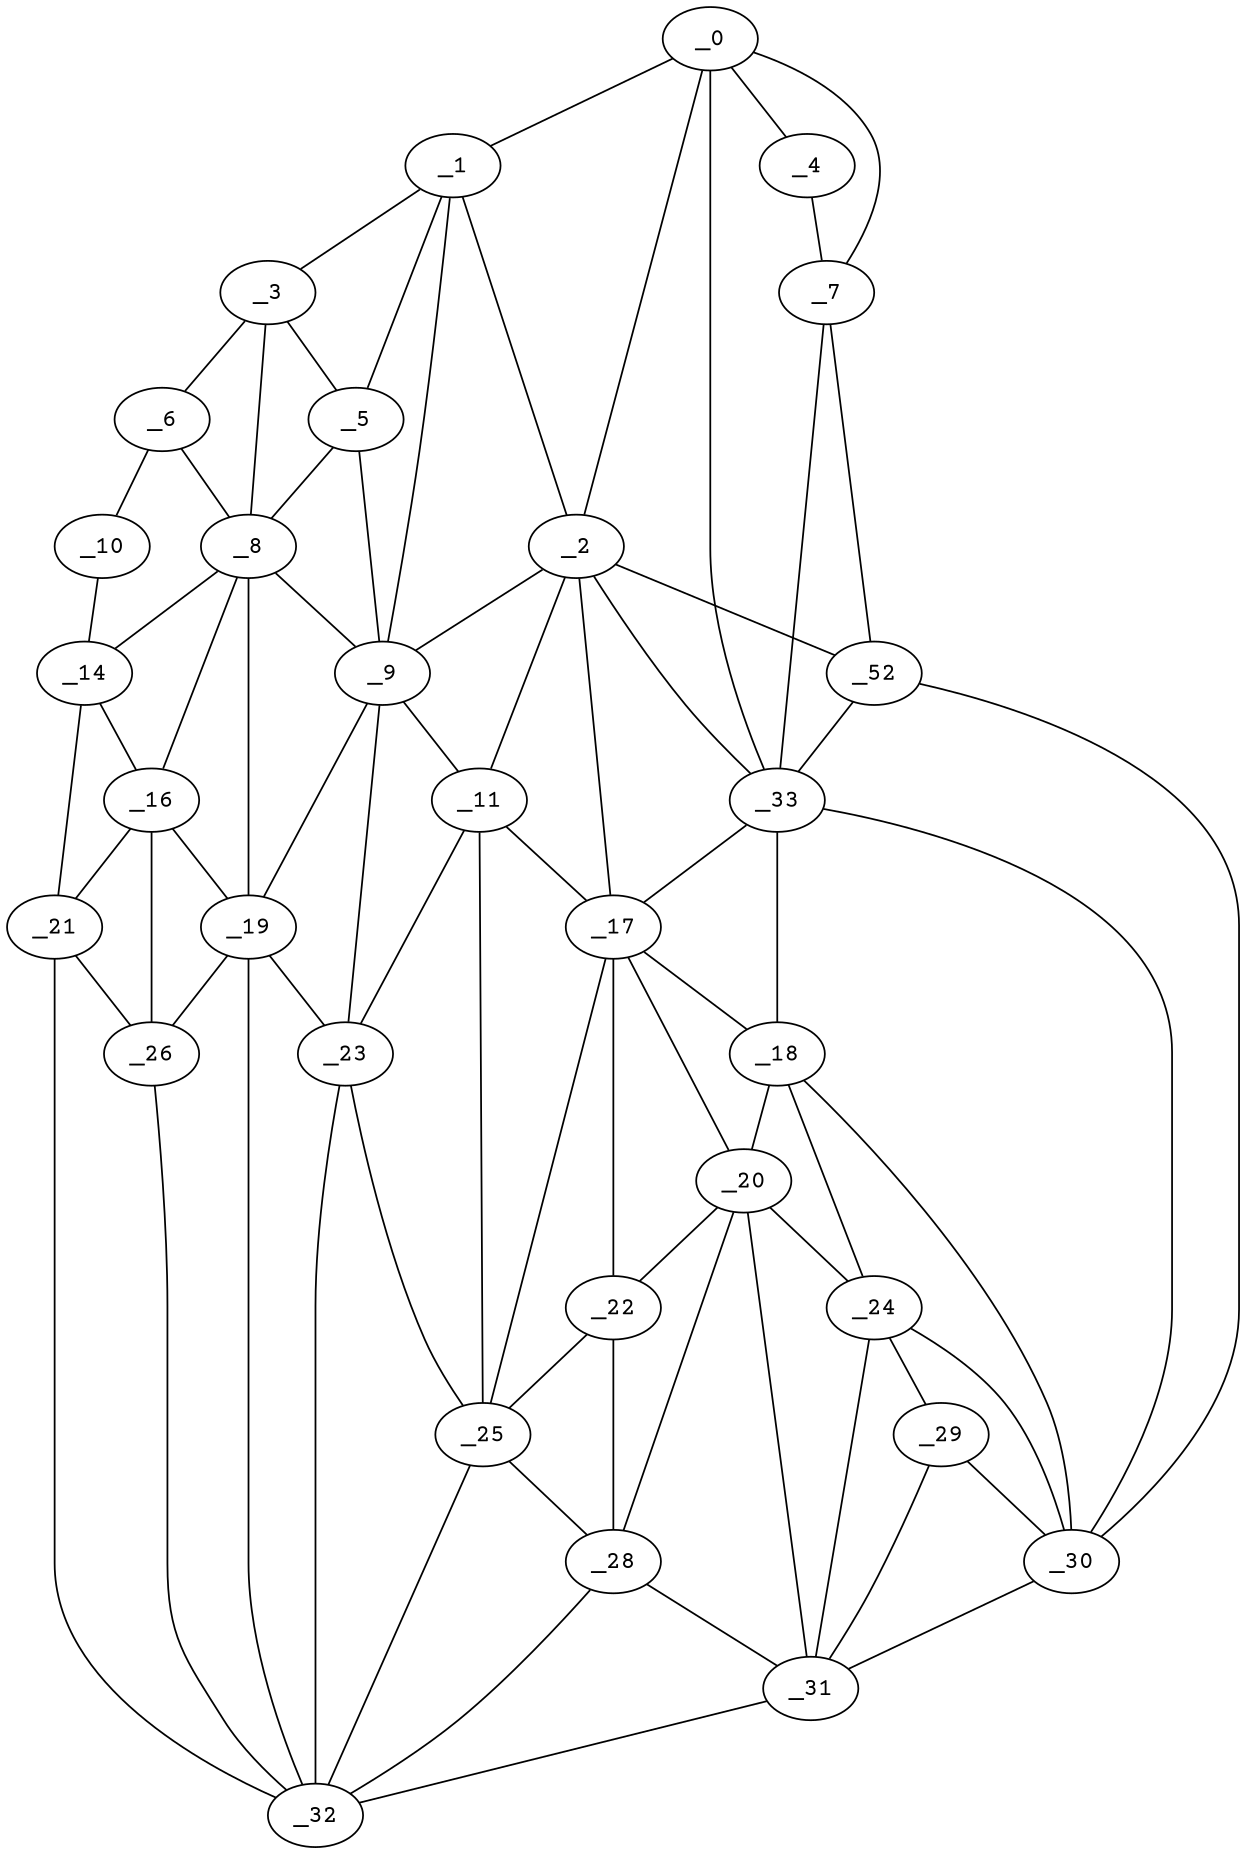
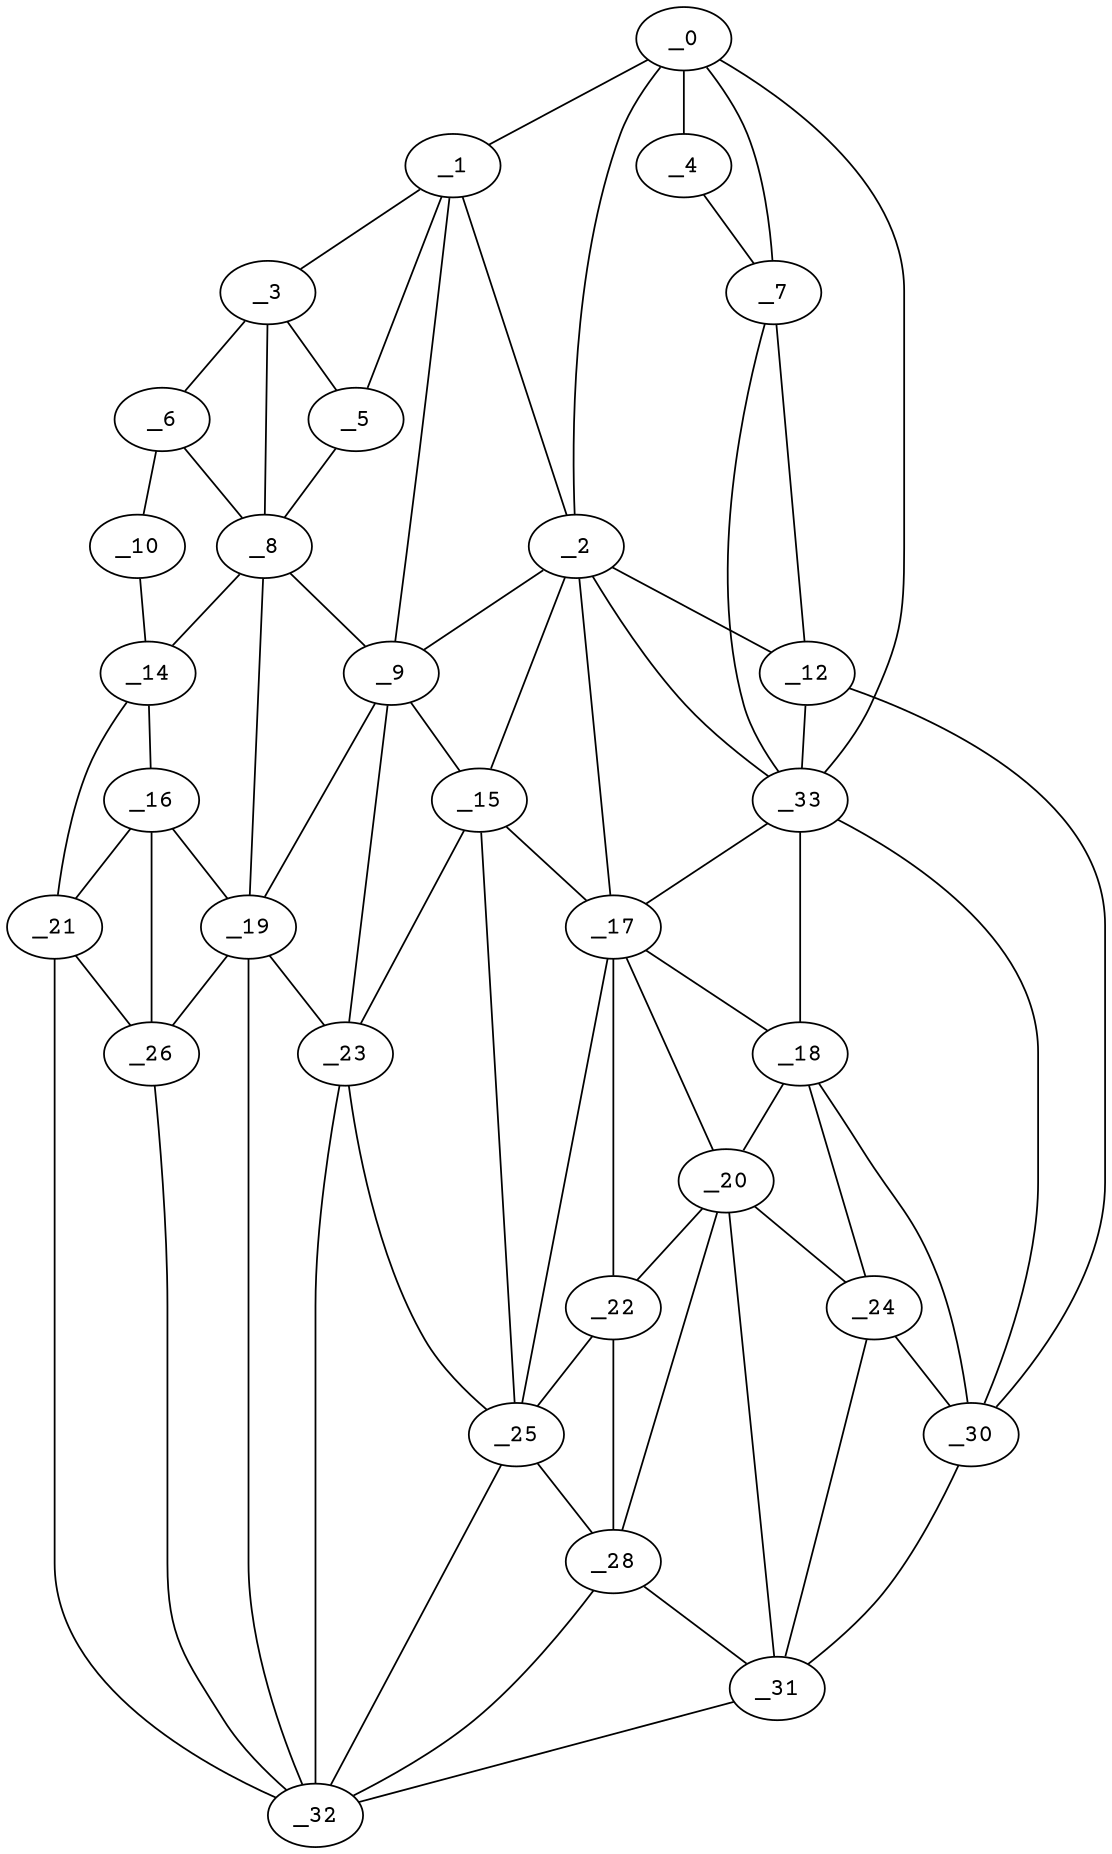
(369, 546) -> none
(200, 673) -> none
(874, 673) -> (807, 673)
(479, 800) -> (479, 800)
(941, 1435) -> none
